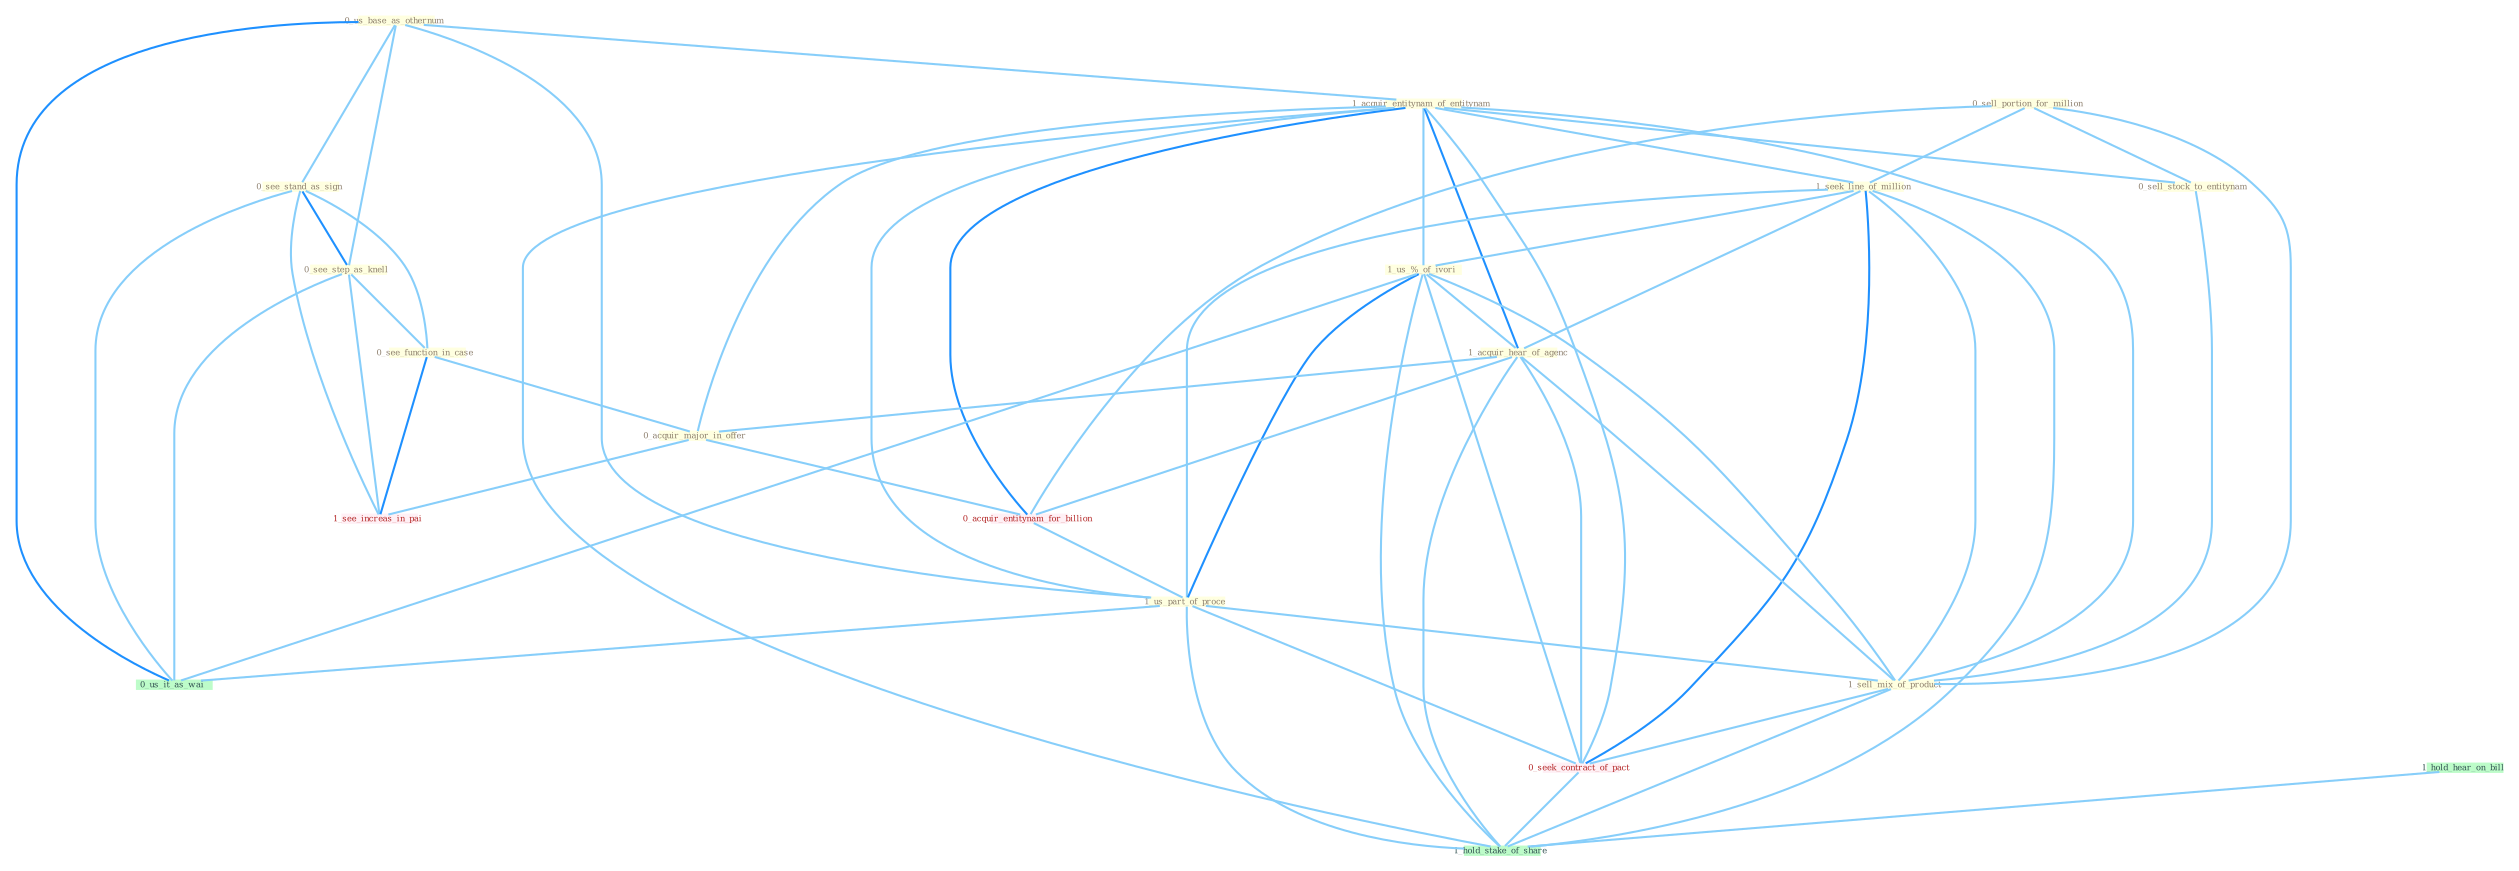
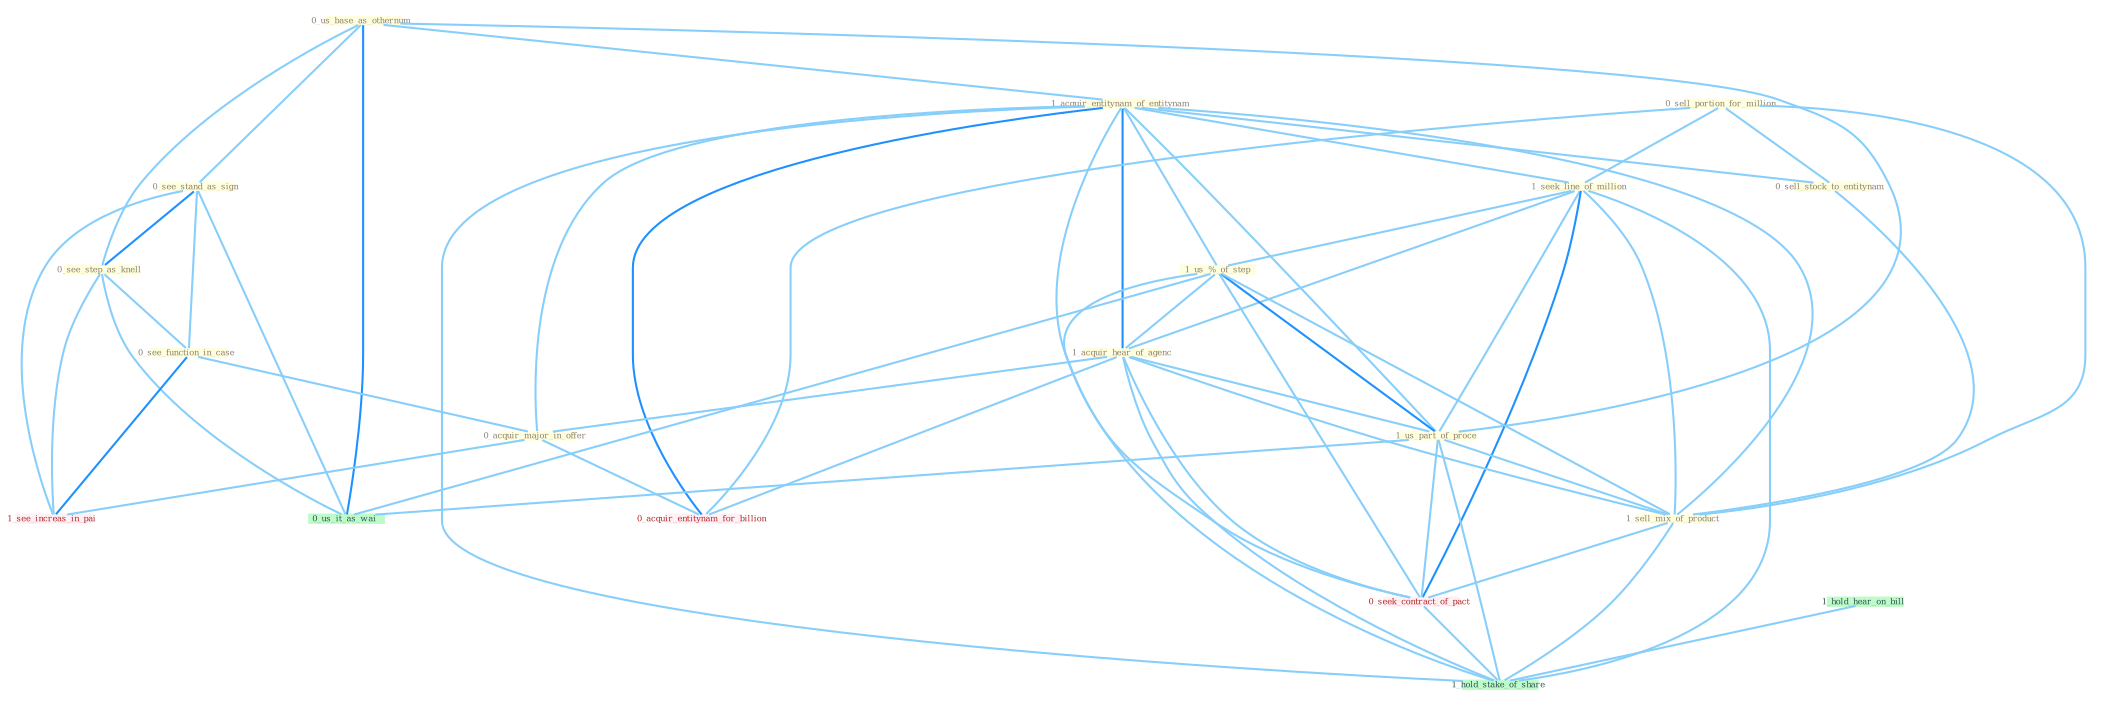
(1423, 270) -> (1218, 270)
(1108, 560) -> (1273, 392)
